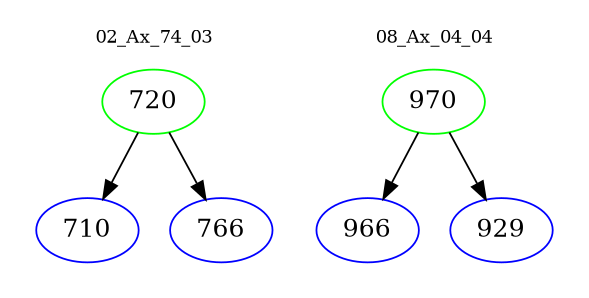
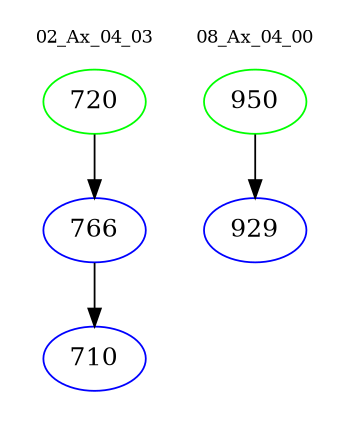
(154, 38) -> (95, 38)
(435, 38) -> (255, 38)
(434, 102) -> (255, 102)
(125, 158) -> (95, 286)
(368, 230) -> none
